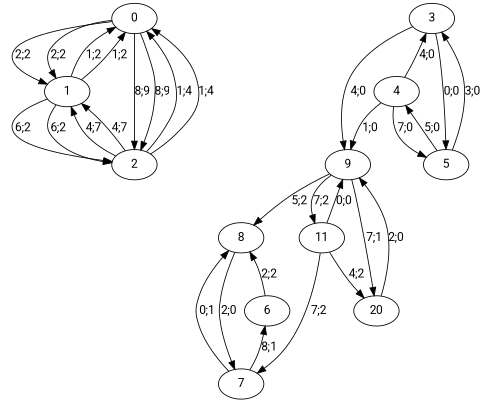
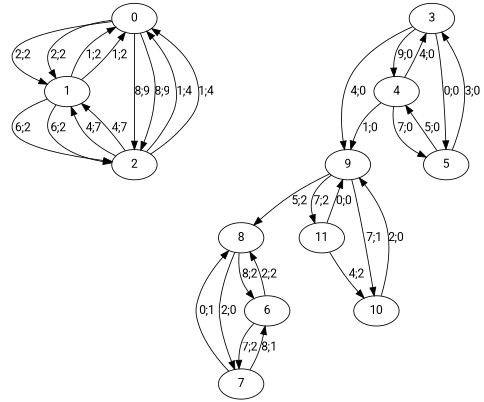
none -> (399, 46)
none -> (240, 273)
(376, 311) -> (376, 311)
(303, 317) -> (242, 340)
